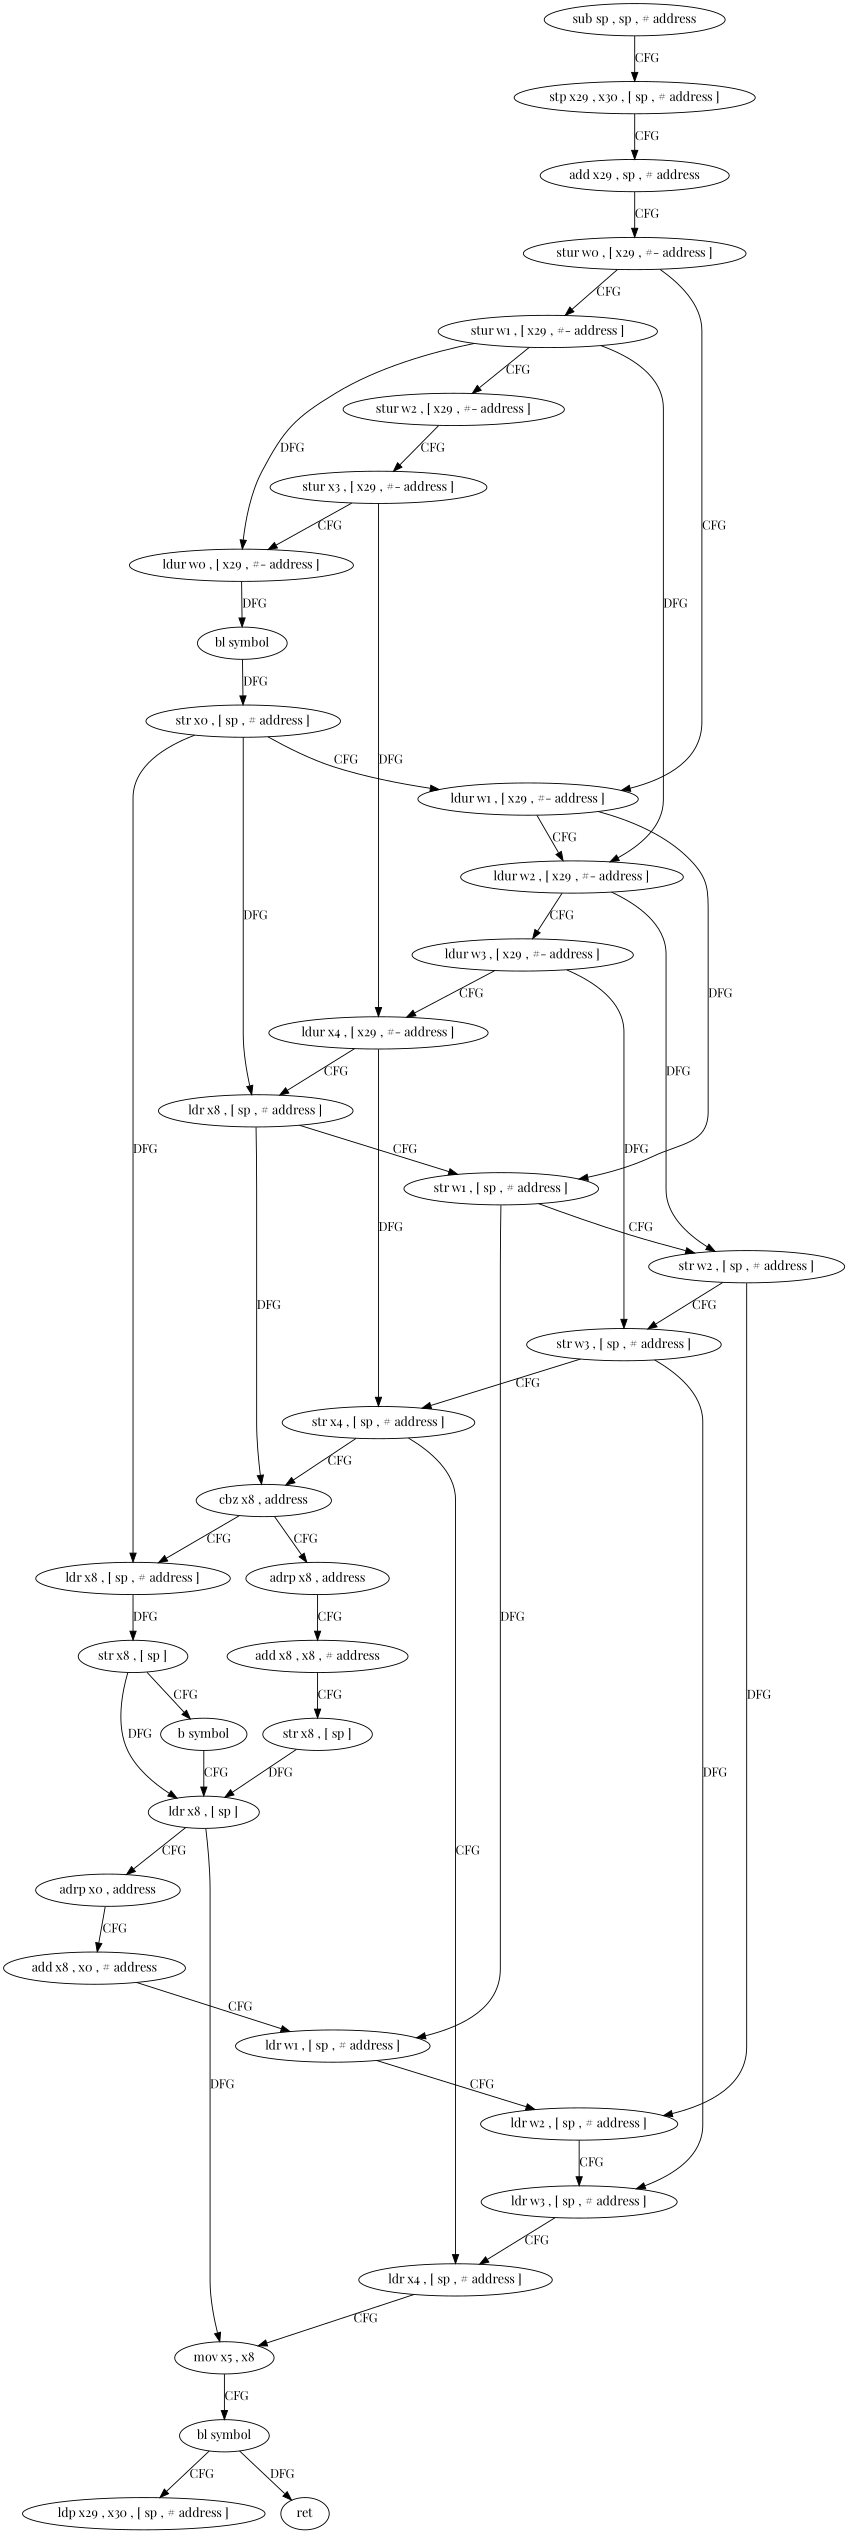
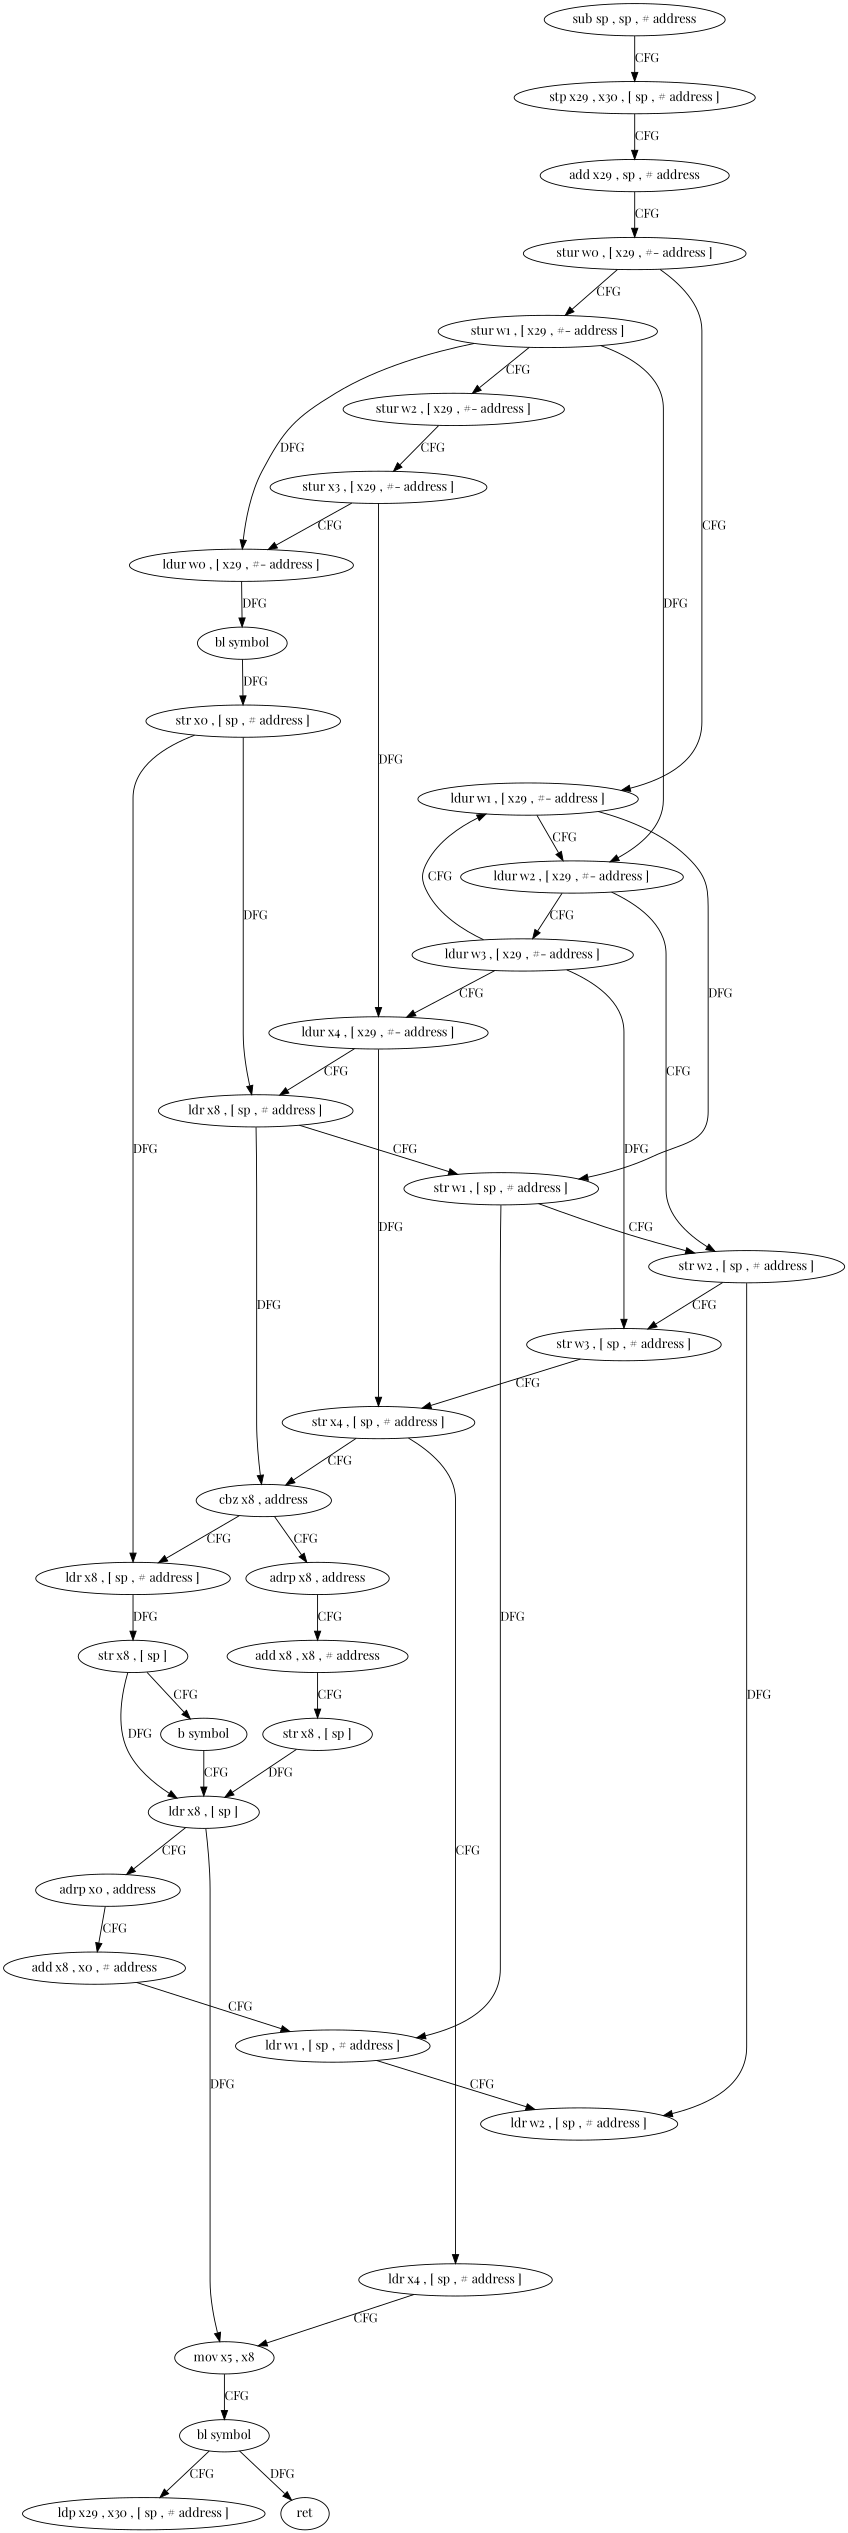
(346, 771) -> (423, 880)
(679, 1072) -> (679, 1072)
(579, 2202) -> none
